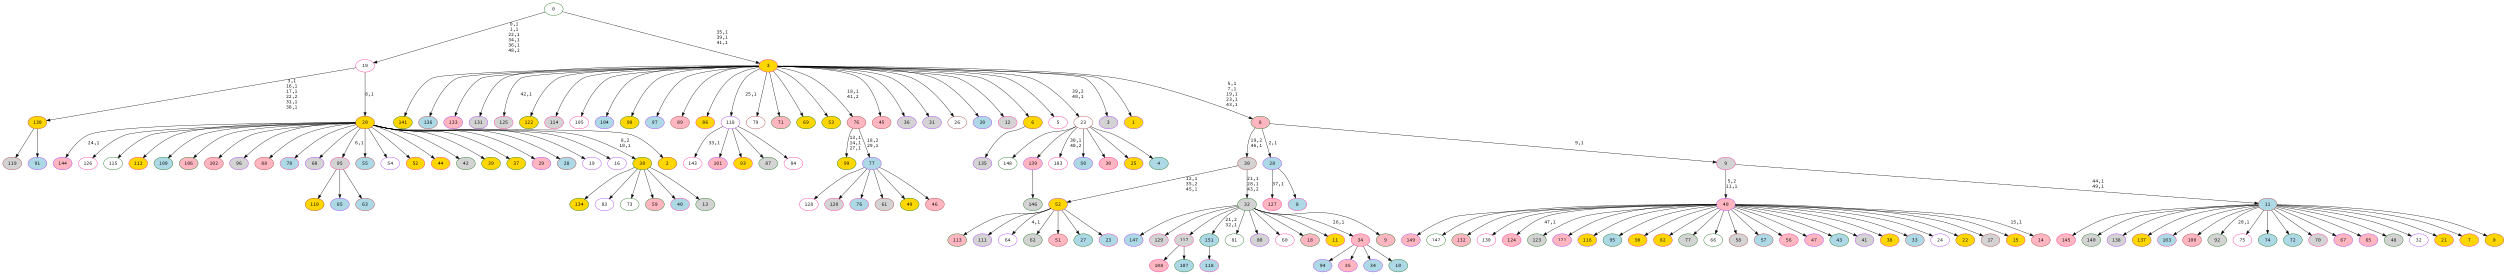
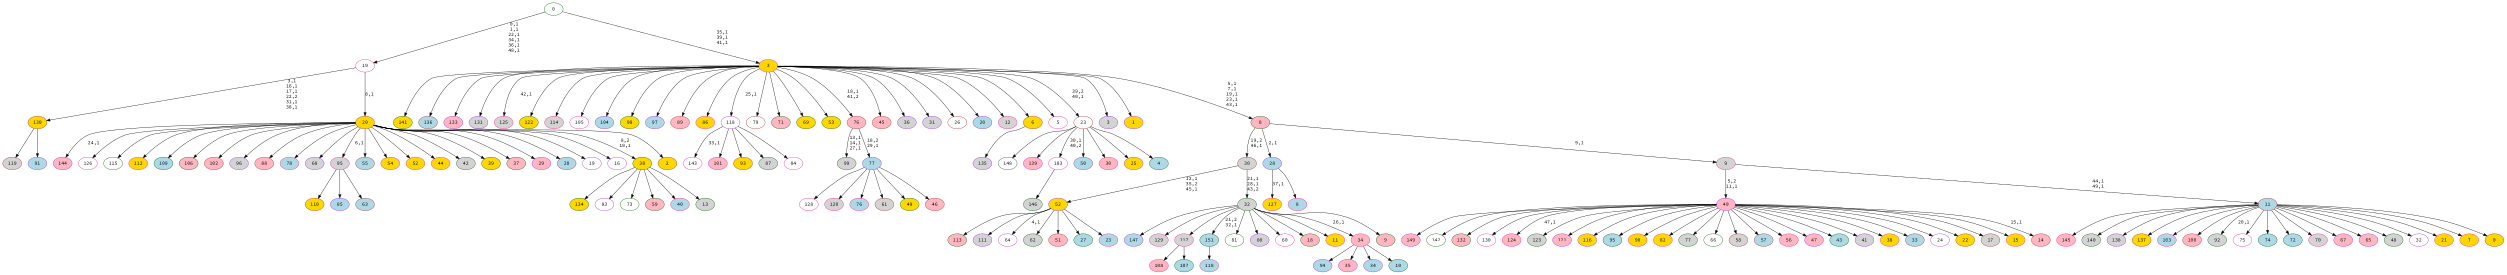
(390, 163) -> (390, 163)
(516, 163) -> (516, 163)
(743, 163) -> (743, 163)
(847, 163) -> (847, 163)
(1033, 182) -> (1046, 182)
(1272, 204) -> (1272, 204)
